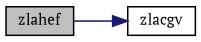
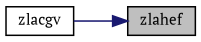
(93, 21) -> (93, 21)
